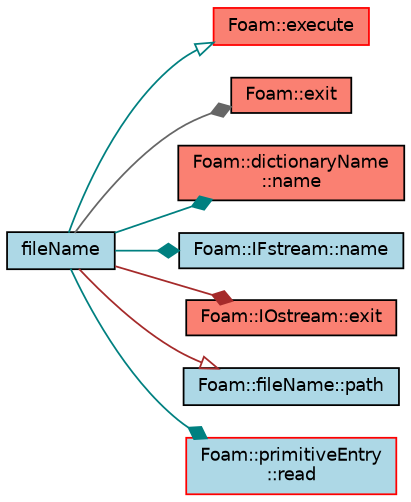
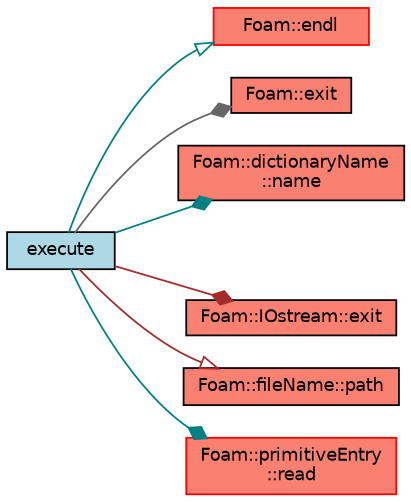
(291, 26) -> (291, 26)
(61, 251) -> (61, 251)
(291, 251) -> none
(291, 387) -> (291, 387)
(291, 466) -> (291, 466)
